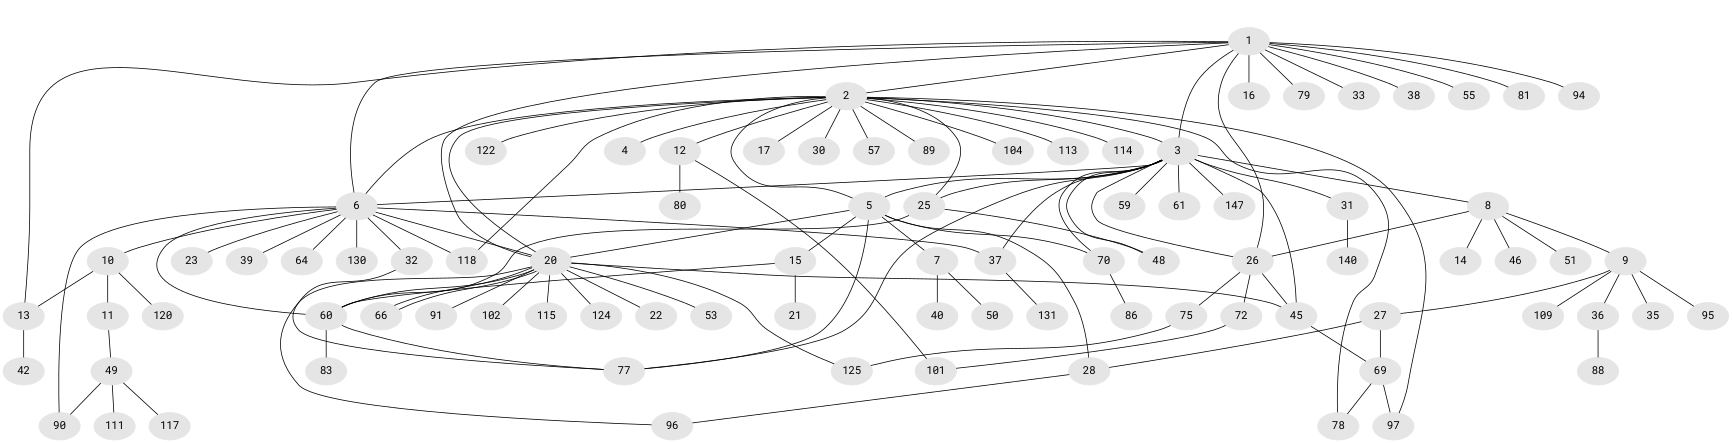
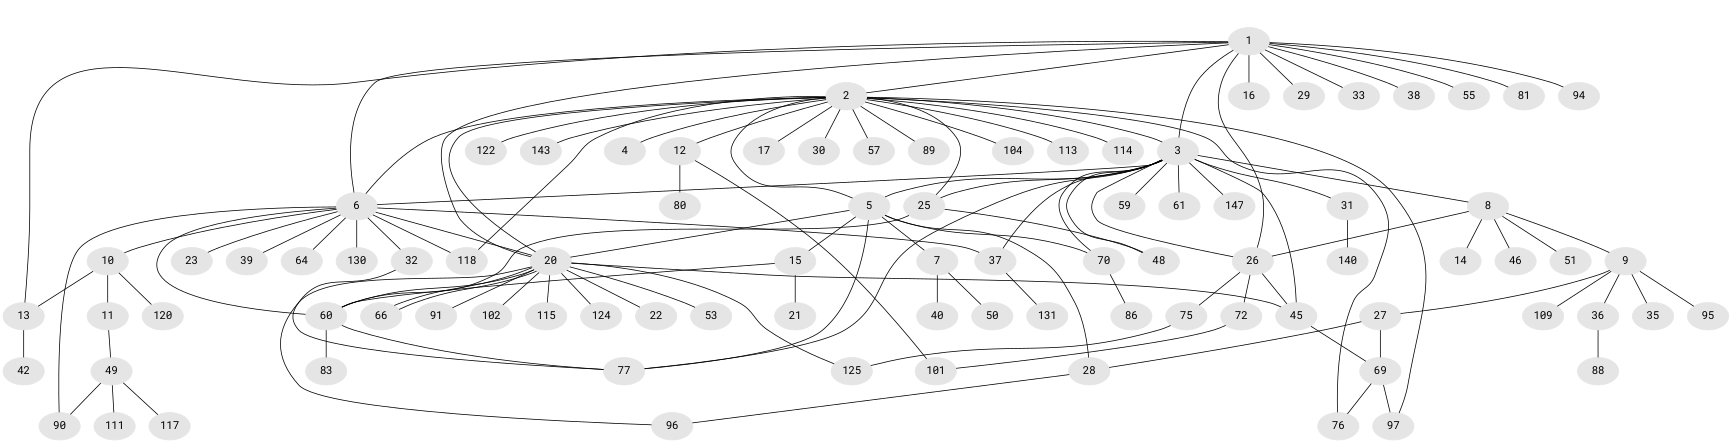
(1304, 96) -> (1304, 96)
none -> (541, 151)
(1338, 426) -> (1338, 426)
